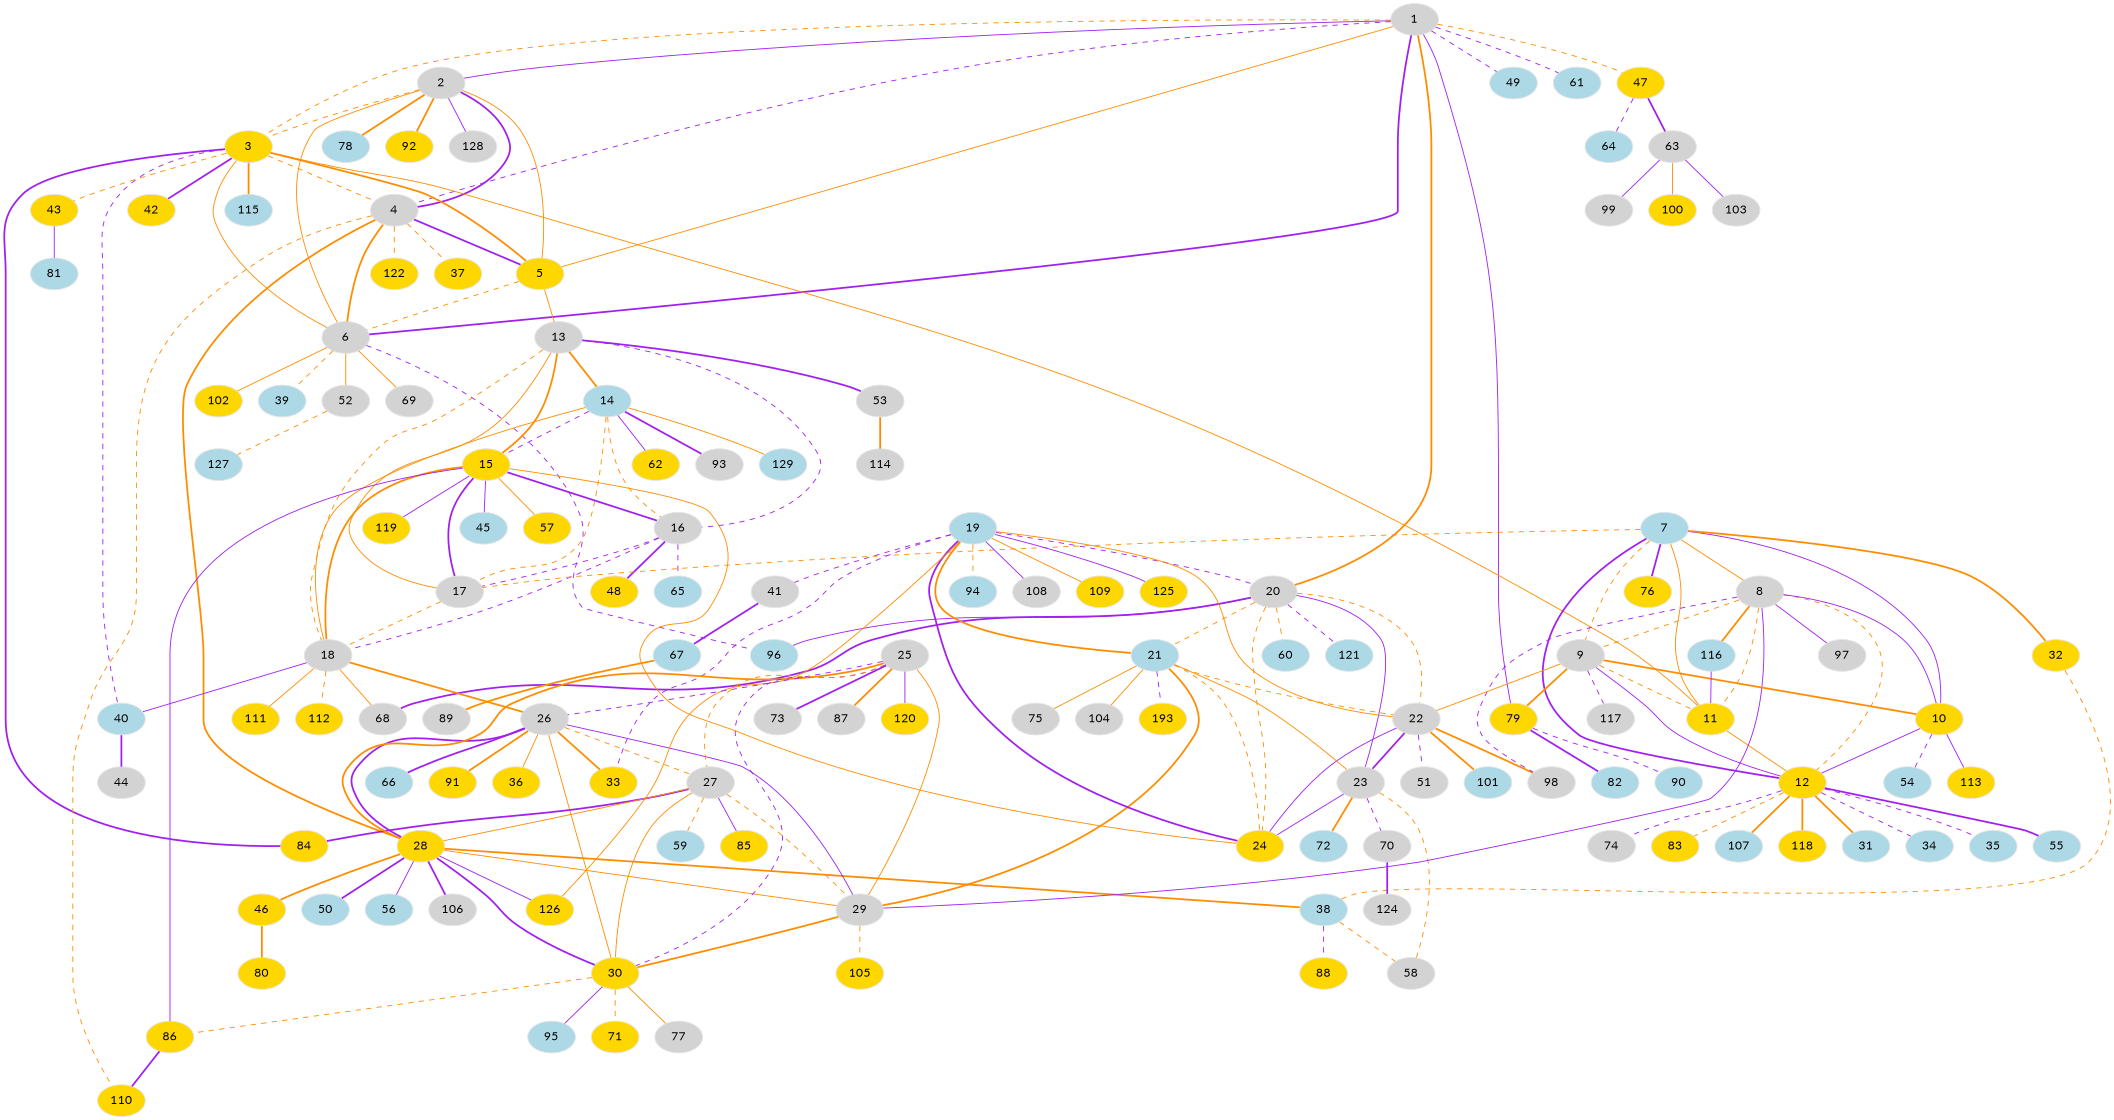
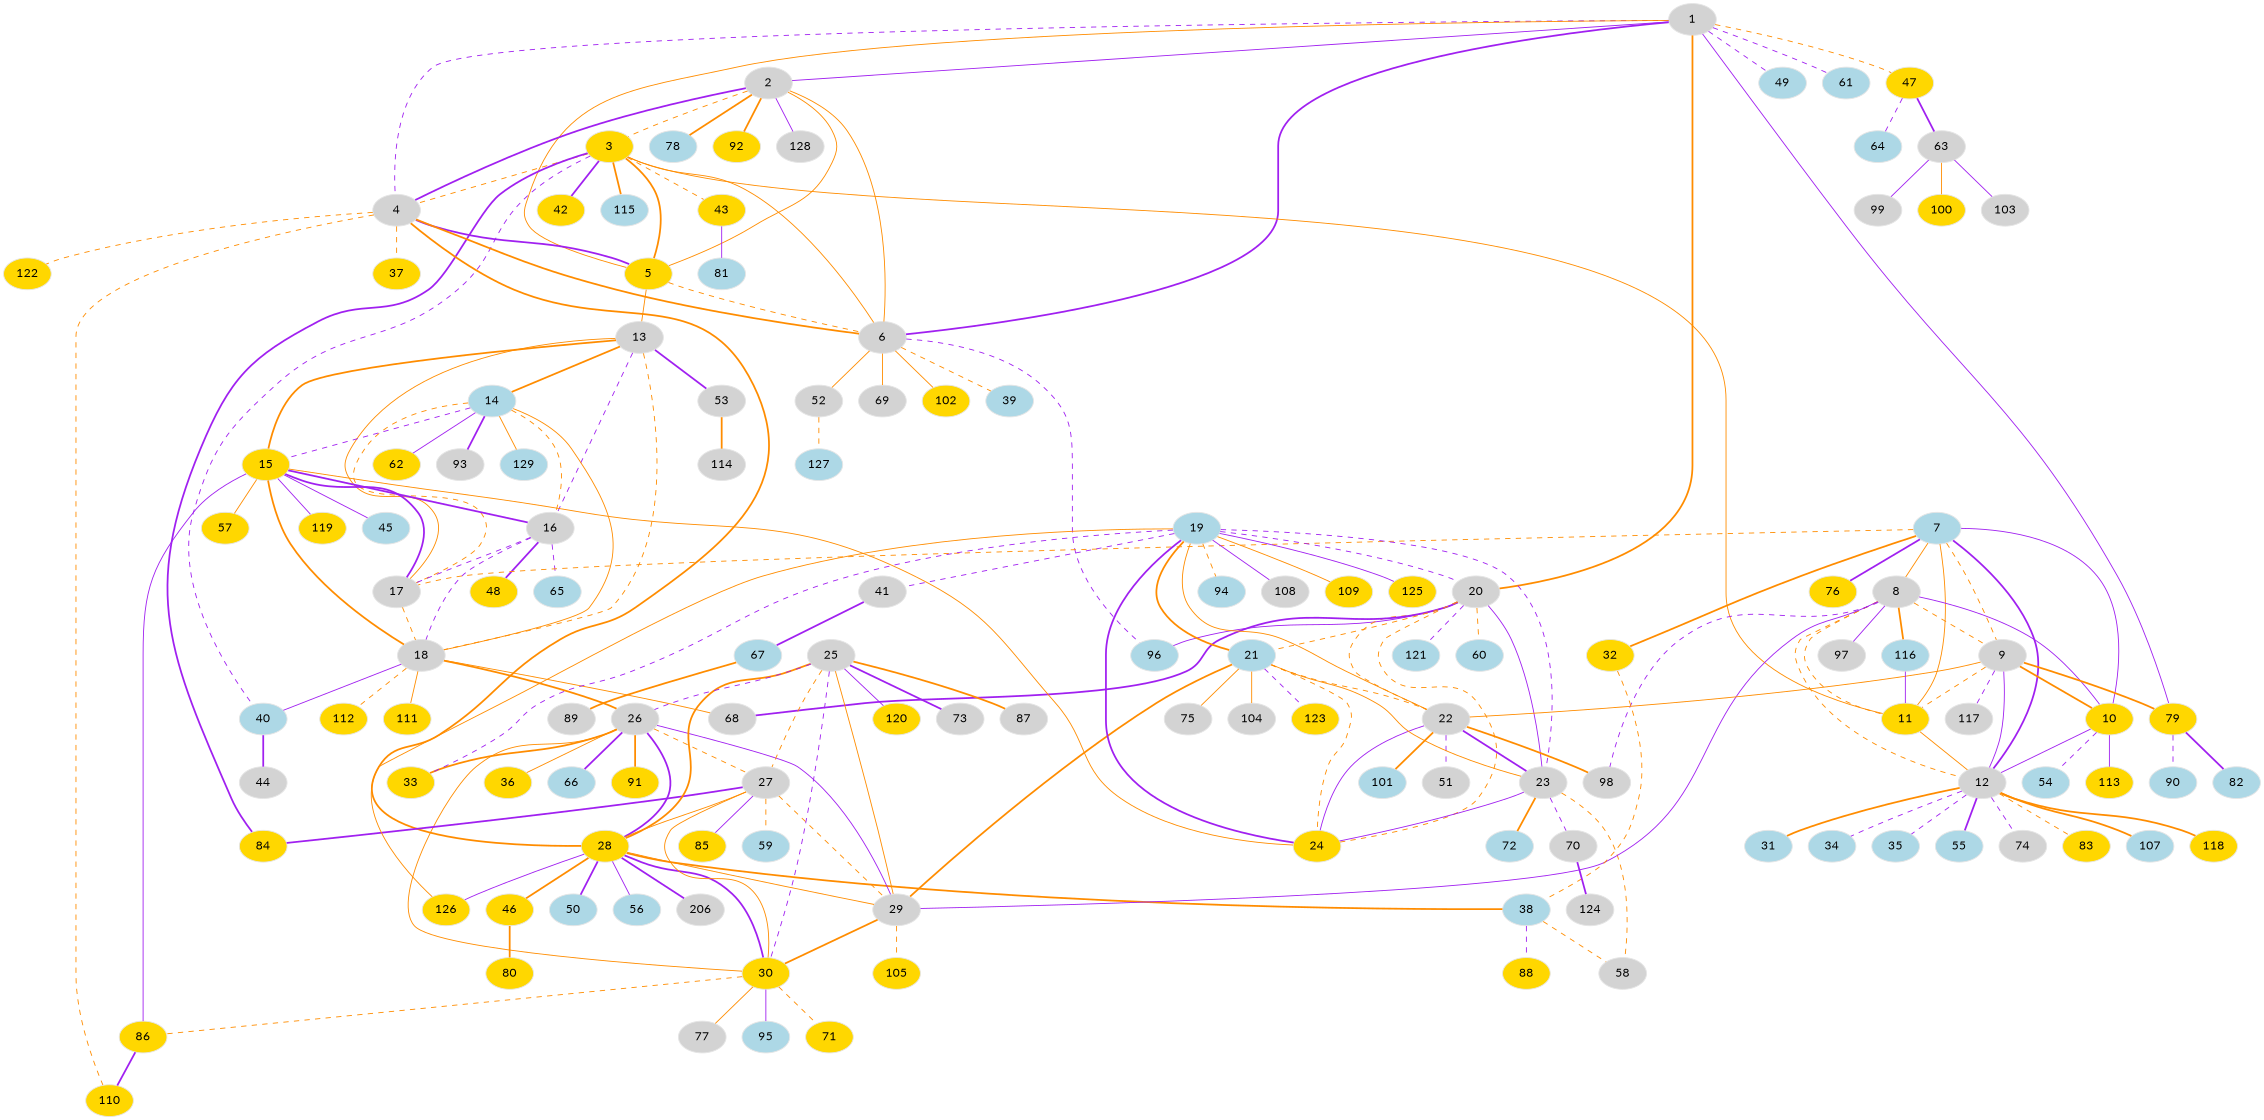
(819, 28) -> none
none -> (1467, 558)
(1163, 719) -> (1315, 719)
(1802, 783) -> (1982, 783)
(453, 910) -> (700, 910)
